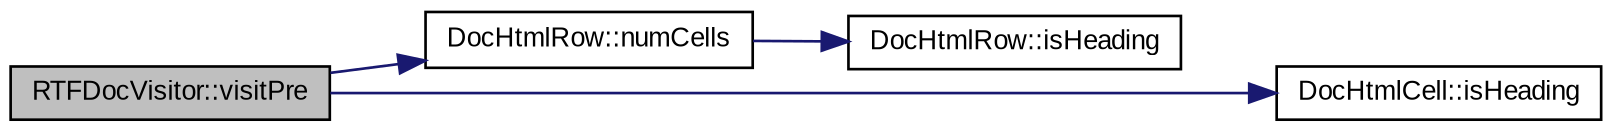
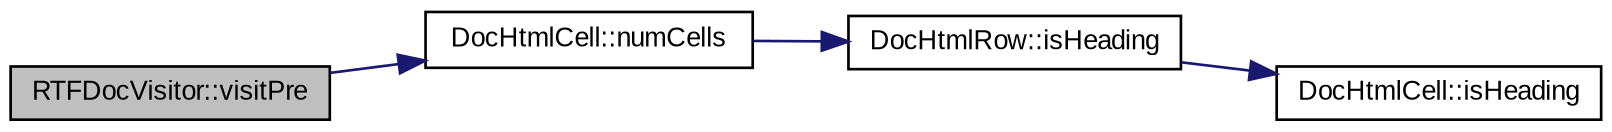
(589, 40) -> (589, 40)
(789, 93) -> (1216, 67)
